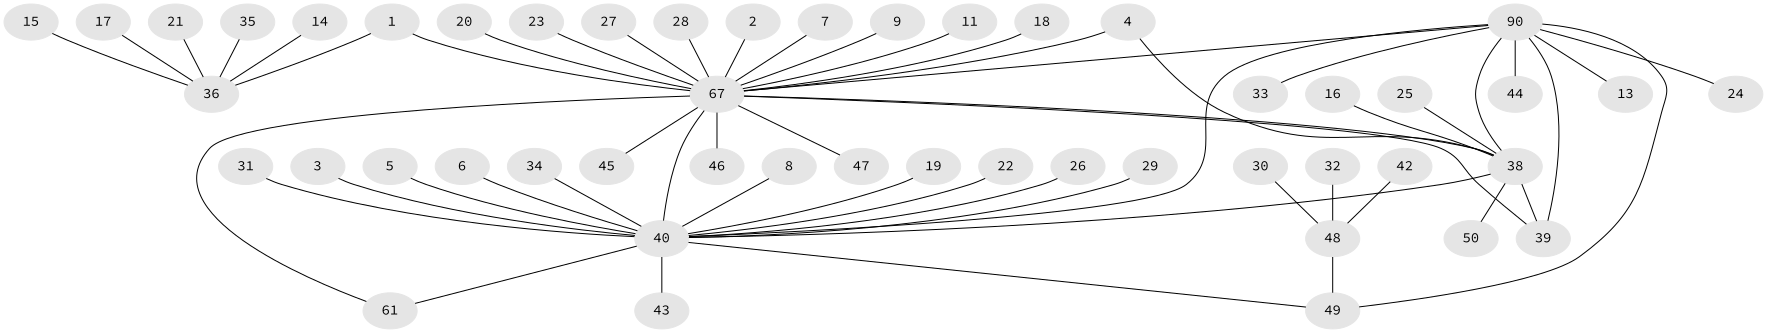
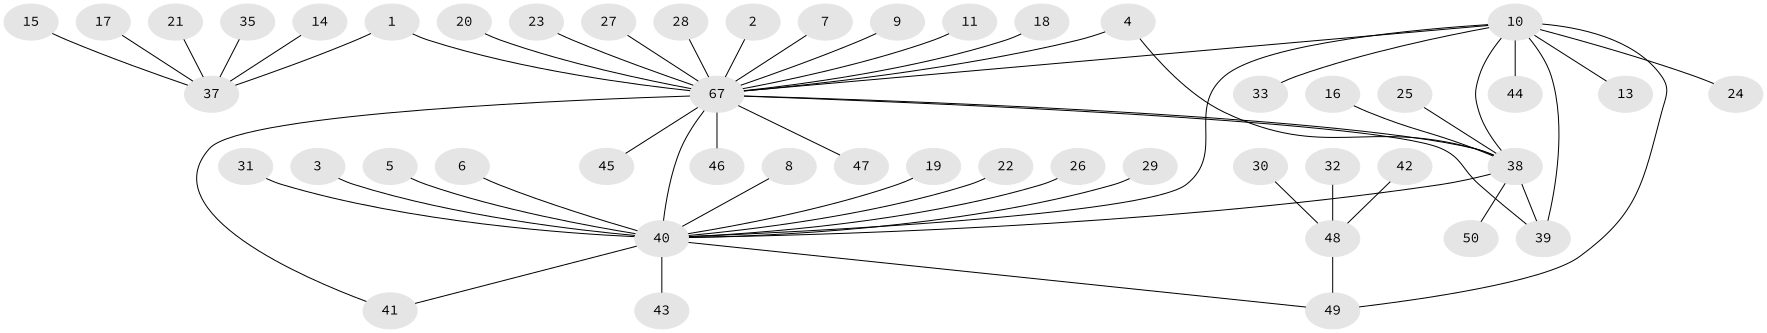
(1515, 22) -> (1515, 22)
(212, 94) -> (212, 94)
(534, 166) -> none
(390, 311) -> (390, 311)
